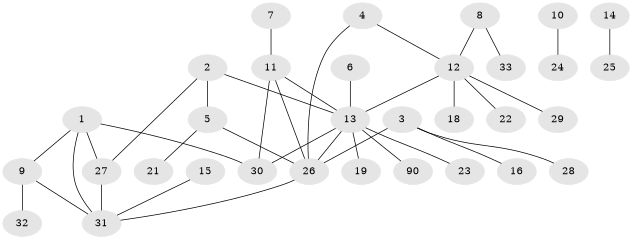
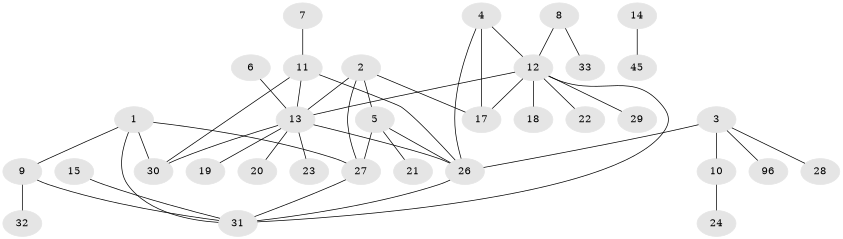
(610, 68) -> (637, 68)
none -> (482, 120)
none -> (368, 146)
none -> (717, 146)
(413, 172) -> (257, 172)
(517, 172) -> (768, 172)
none -> (541, 187)
